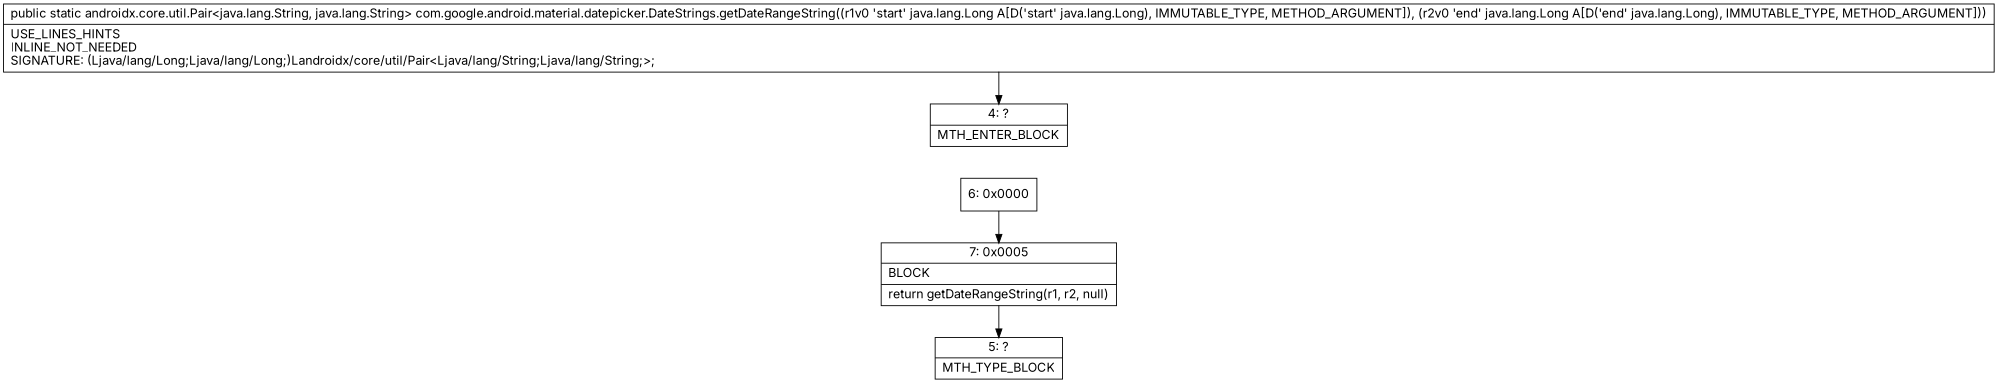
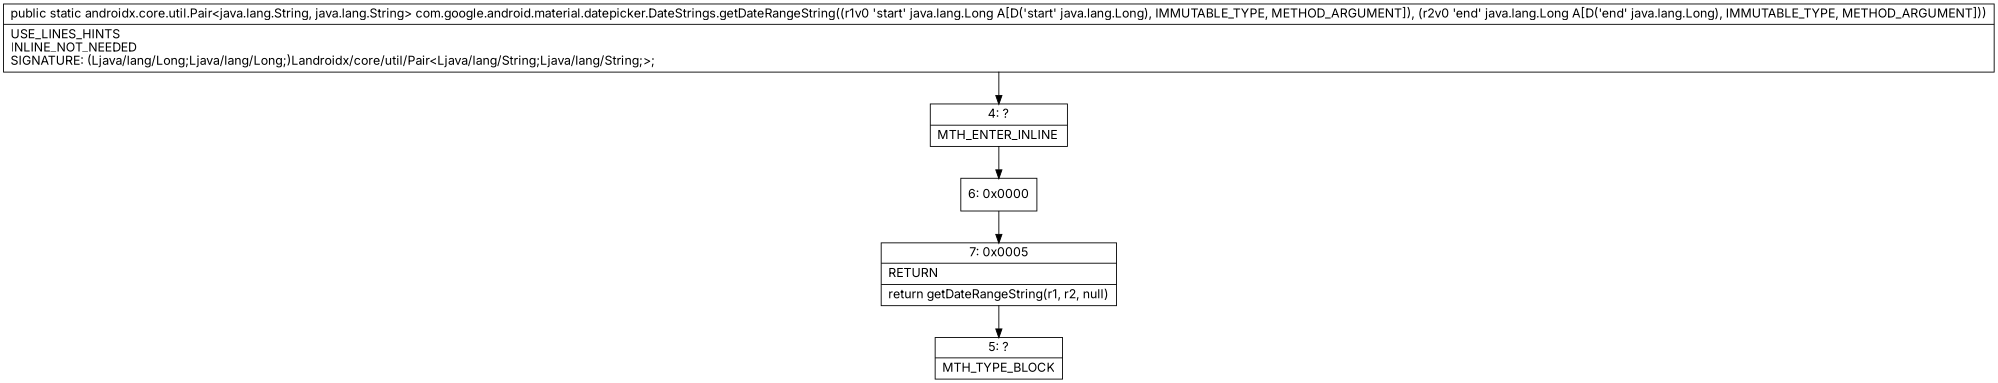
(999, 135) -> (998, 135)
none -> (999, 158)
(909, 273) -> (913, 273)
